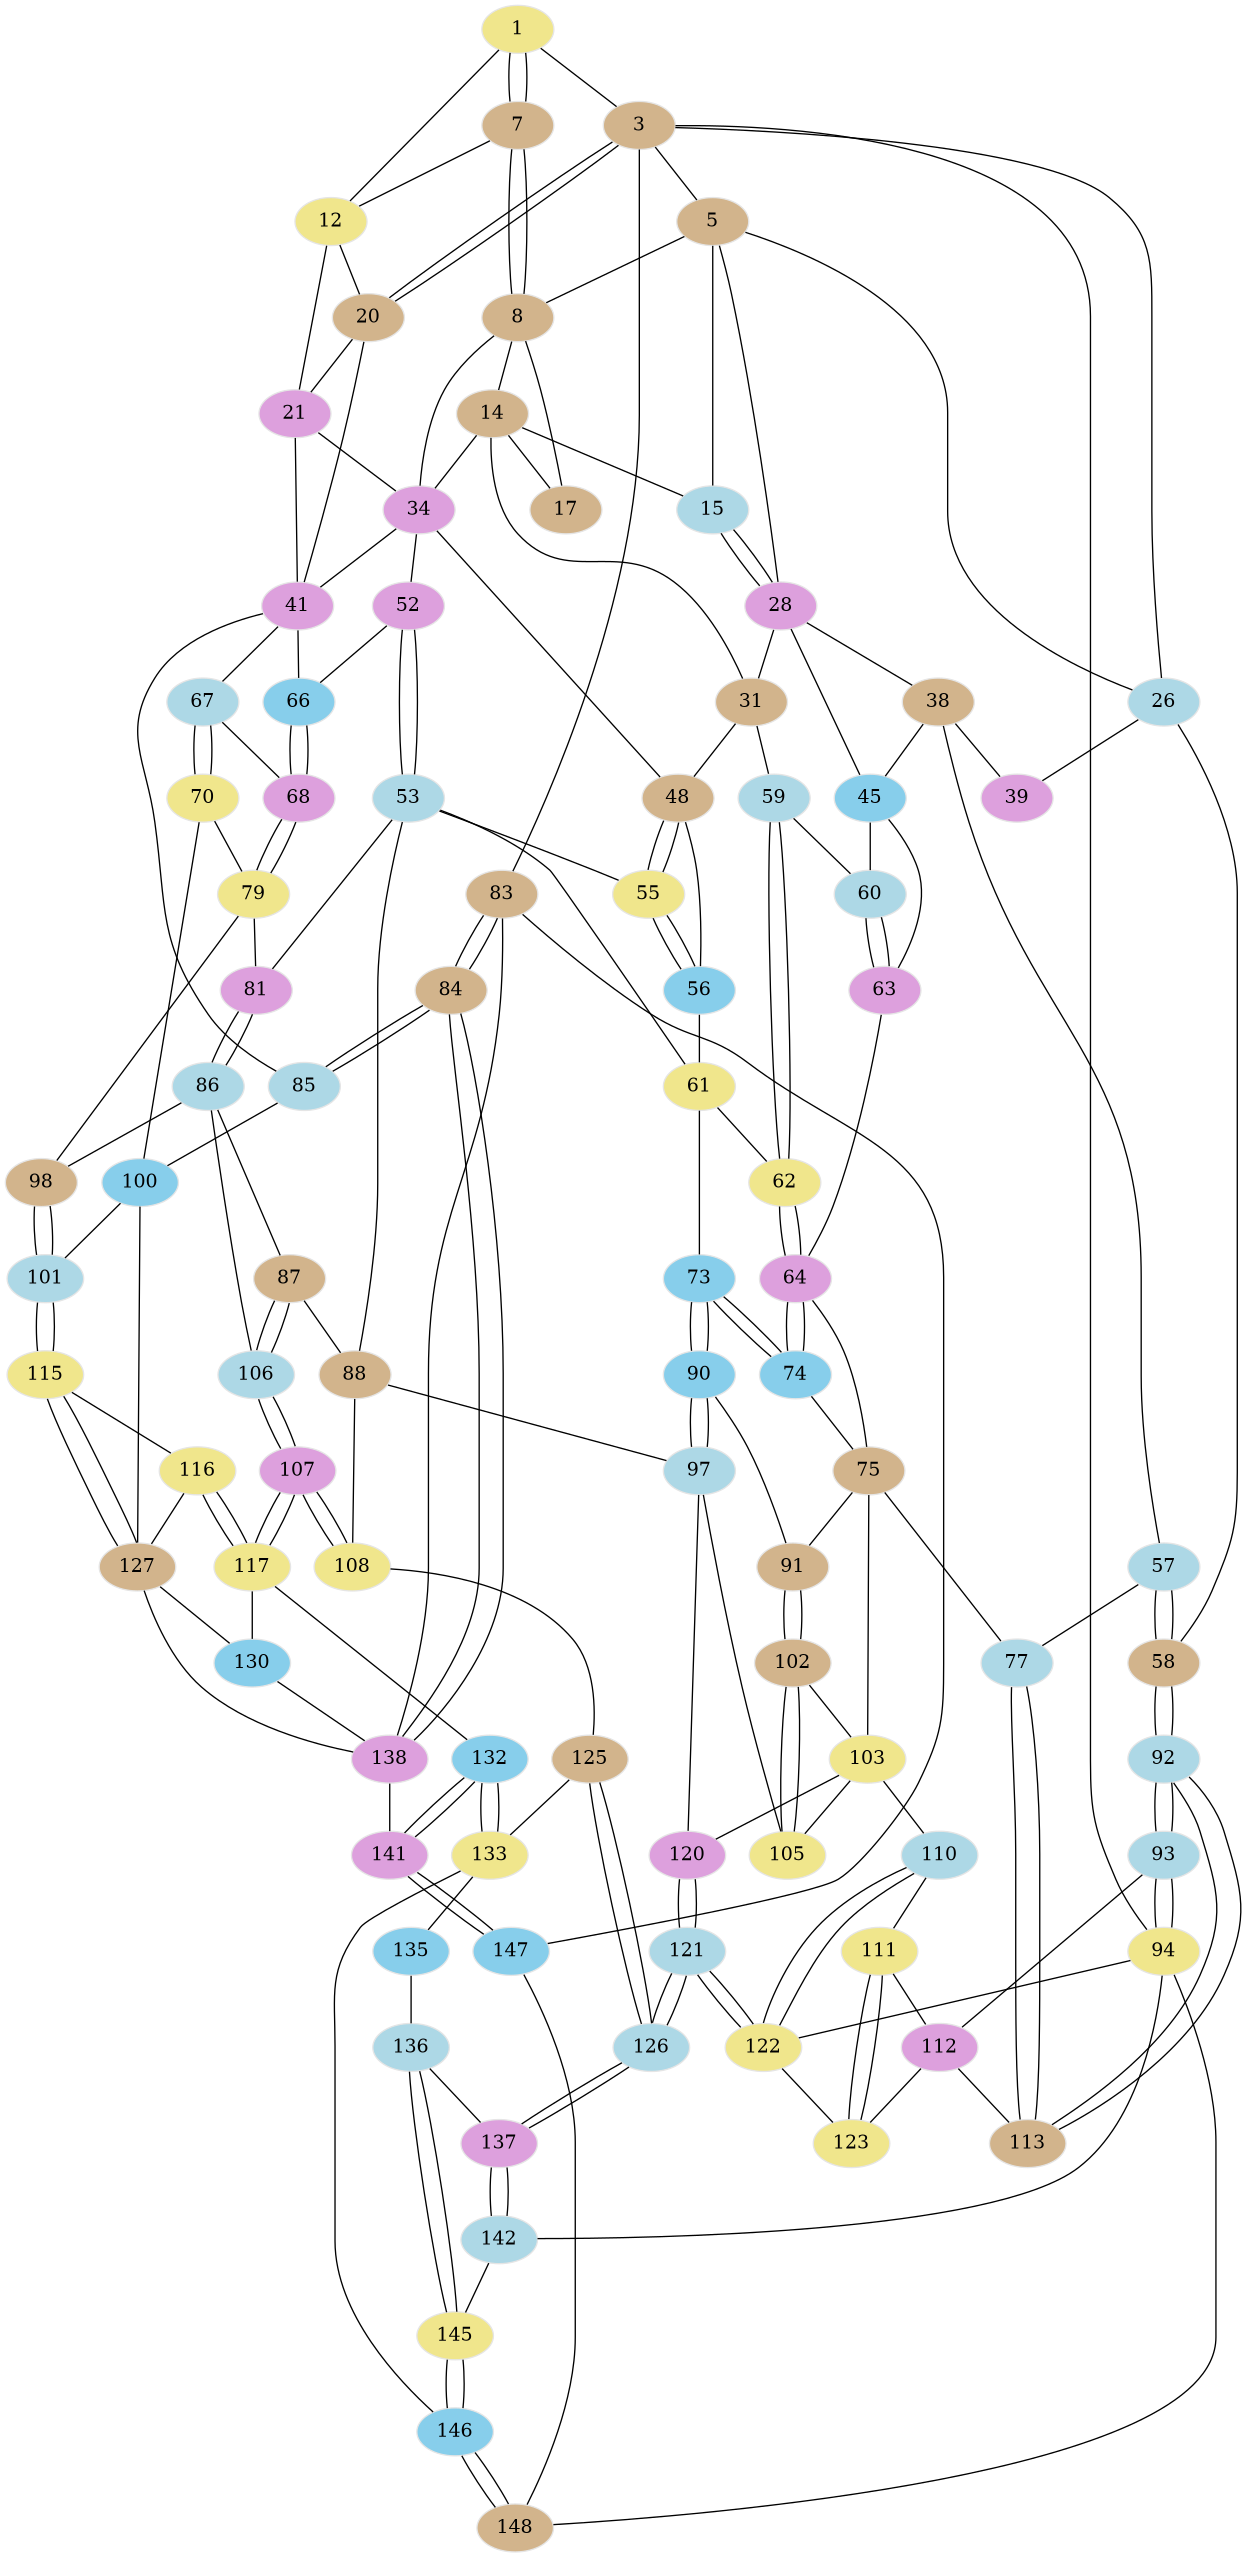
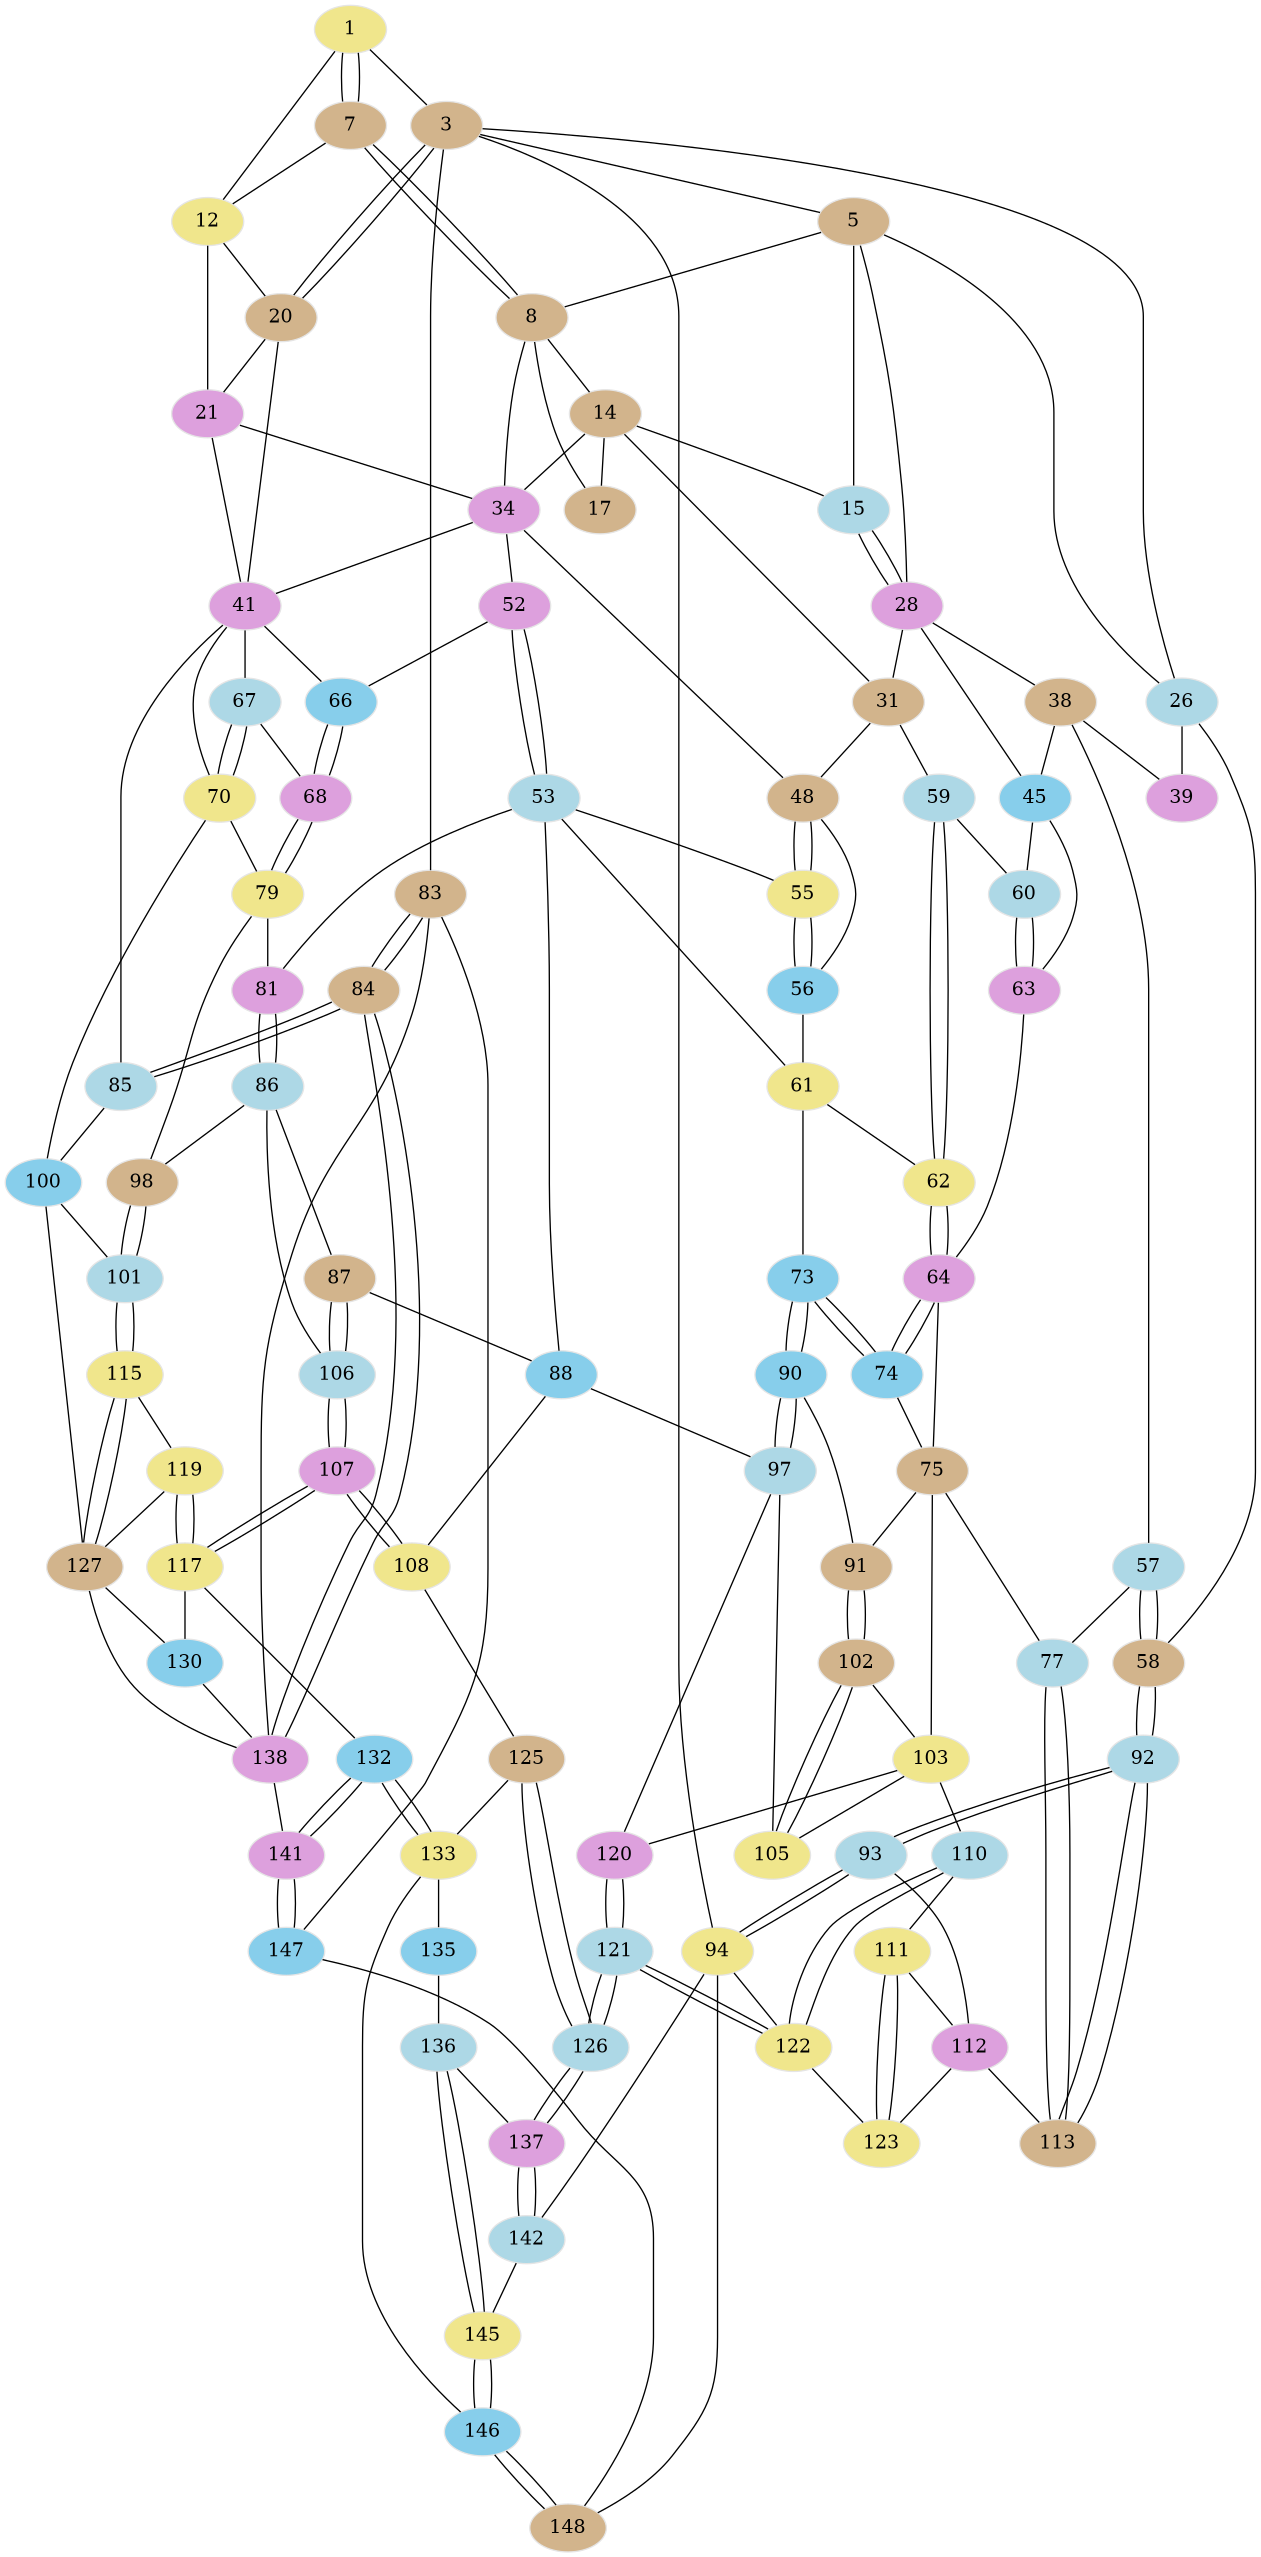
none -> (194, 698)
(355, 1375) -> (561, 1375)
(198, 1471) -> (185, 1471)
